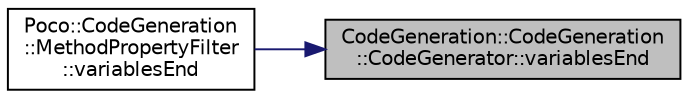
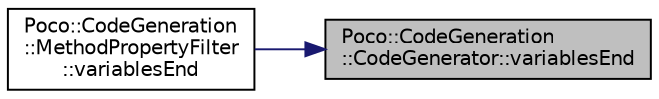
(503, 49) -> (488, 49)
